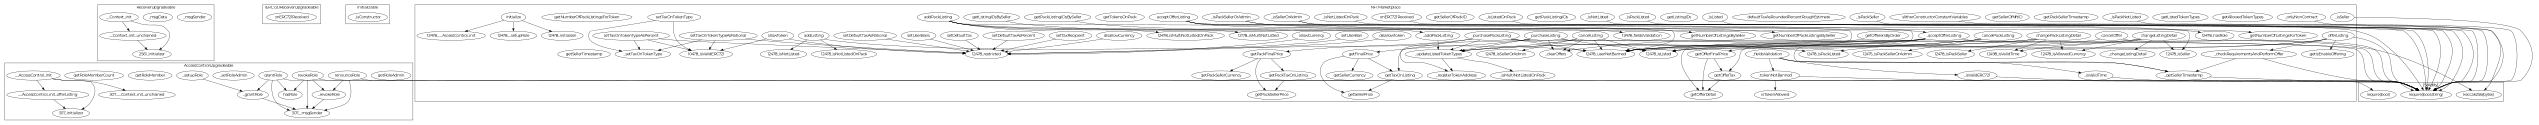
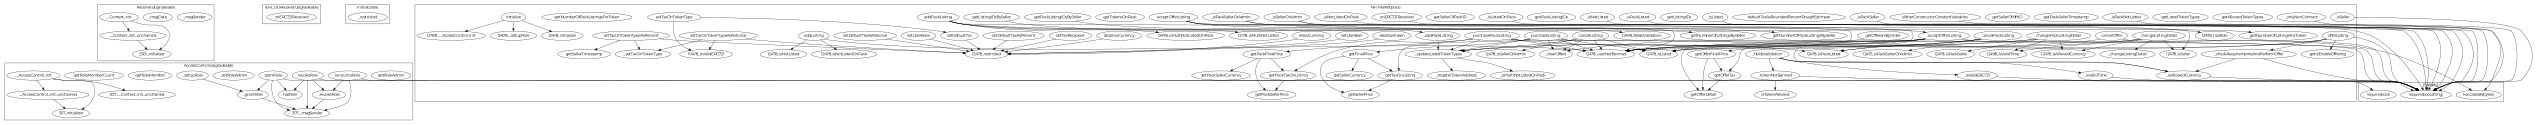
(368, 17) -> (368, 17)
(603, 29) -> (822, 21)
(778, 36) -> none
(668, 45) -> (609, 45)
none -> (1912, 45)
none -> (1581, 47)
(1401, 58) -> (1382, 42)
(2184, 76) -> (2184, 76)
(48, 95) -> (48, 95)
